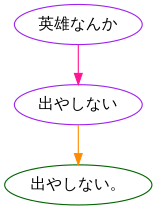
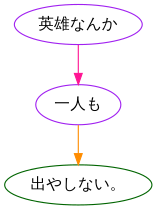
(78, 105) -> (78, 105)
